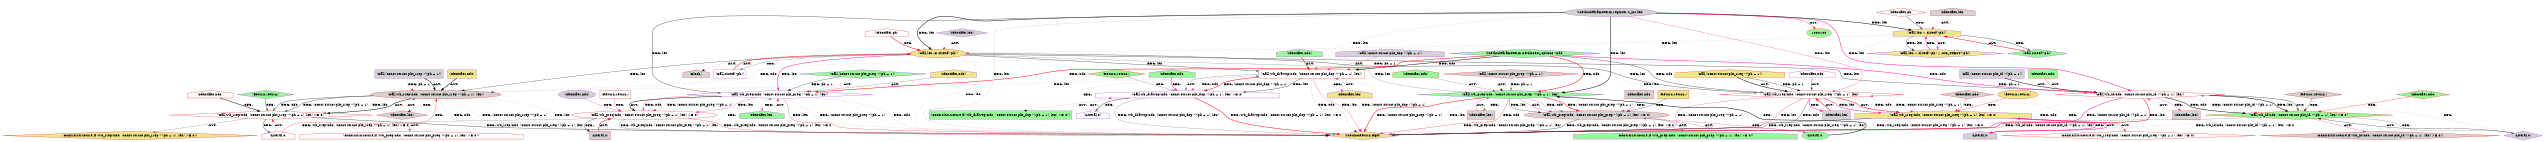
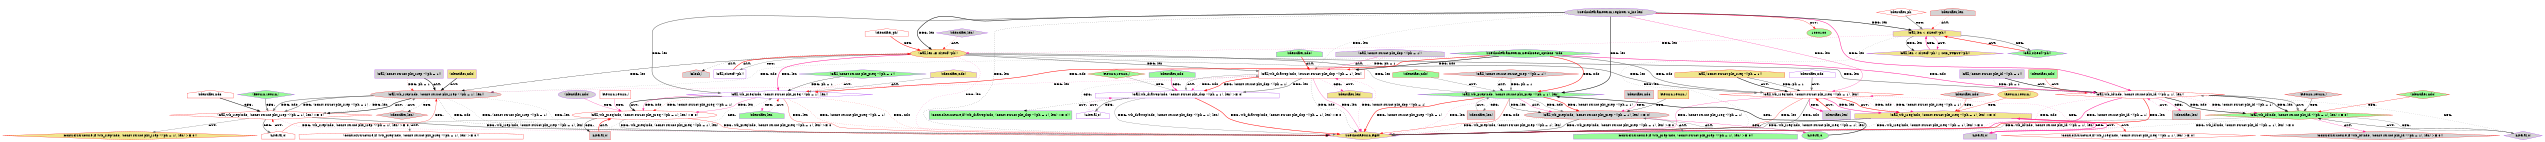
(1312, 74) -> (1312, 74)
(1511, 74) -> (1511, 74)
